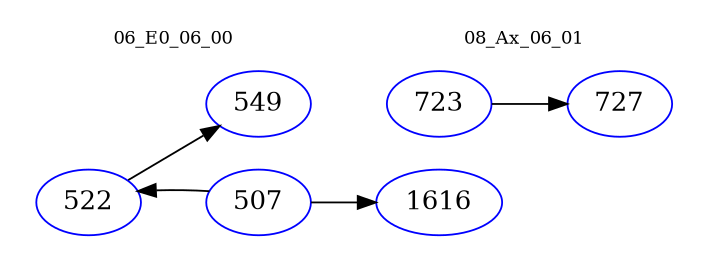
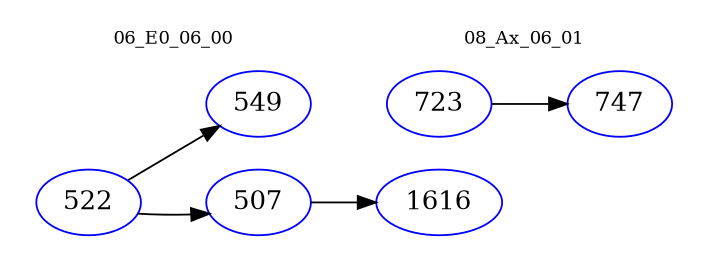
(620, 104) -> (620, 104)
(183, 190) -> (164, 215)
